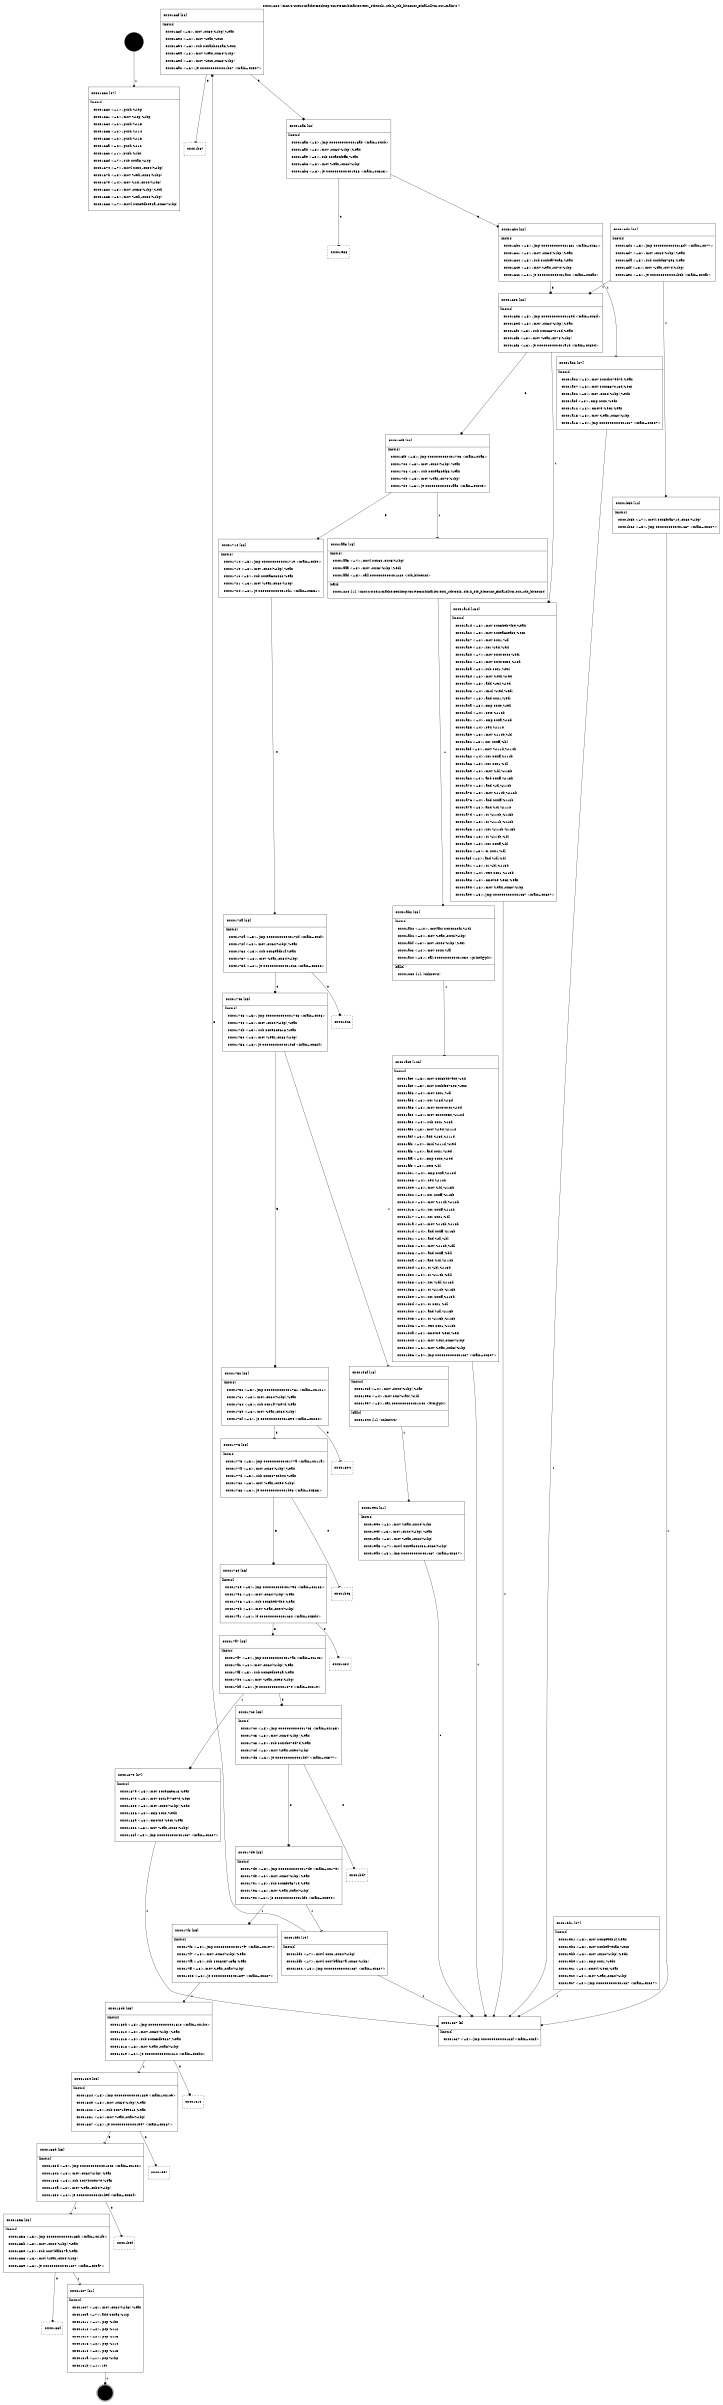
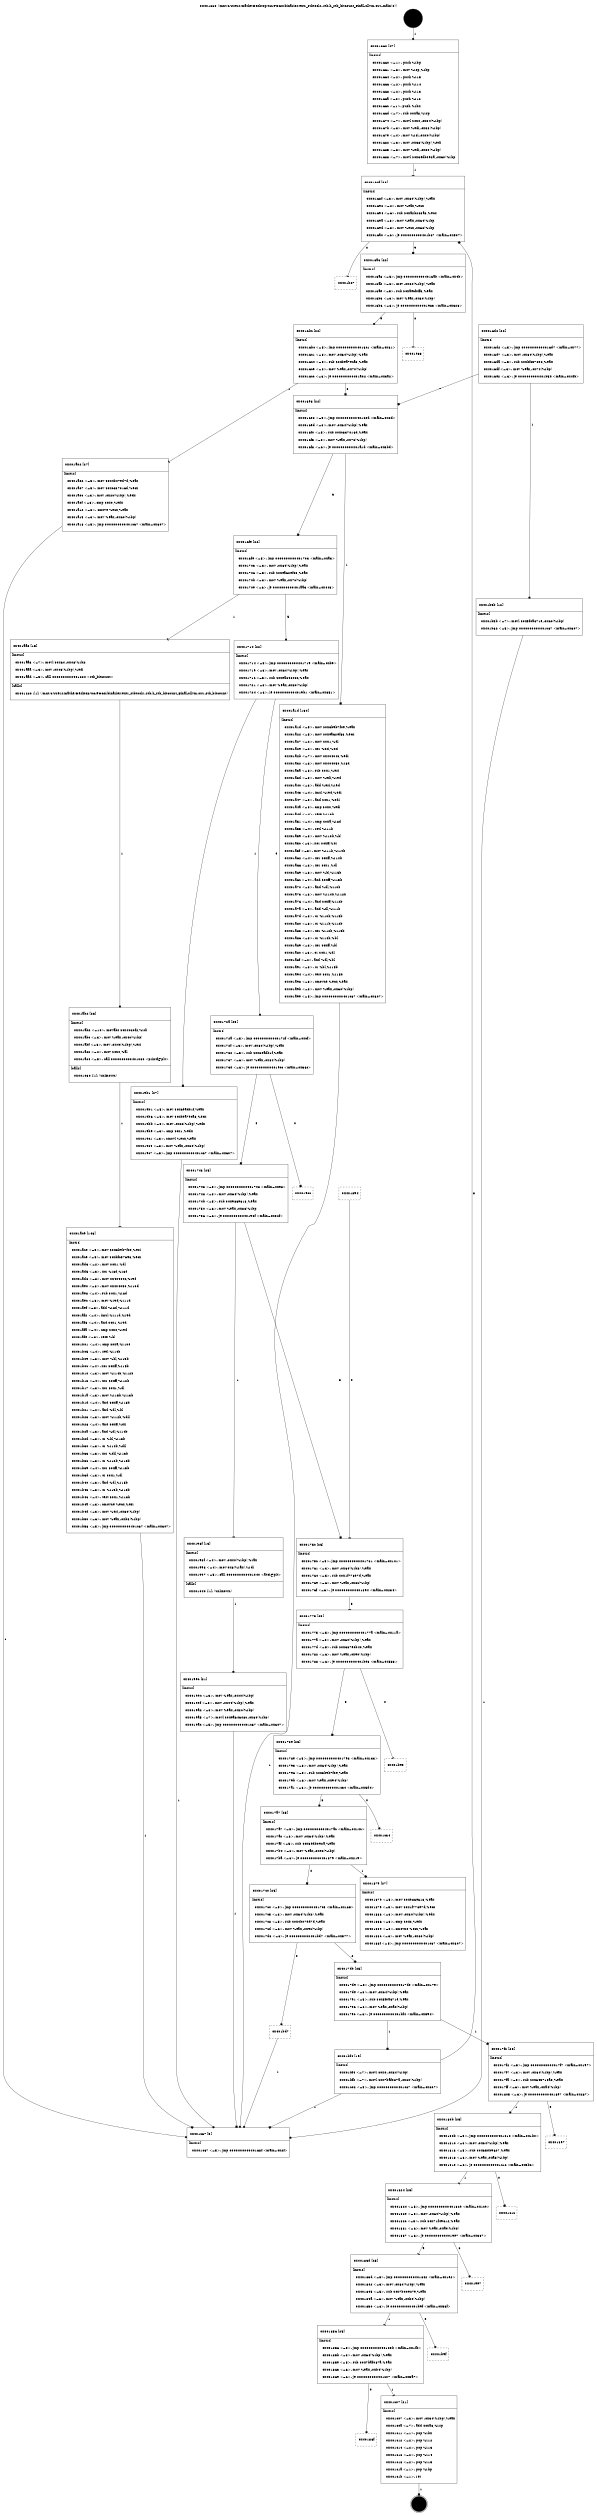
none -> (413, 170)
none -> (198, 887)
(331, 1441) -> (350, 1369)
(313, 1918) -> (388, 2034)
(226, 2002) -> (261, 2082)
none -> (556, 2143)
